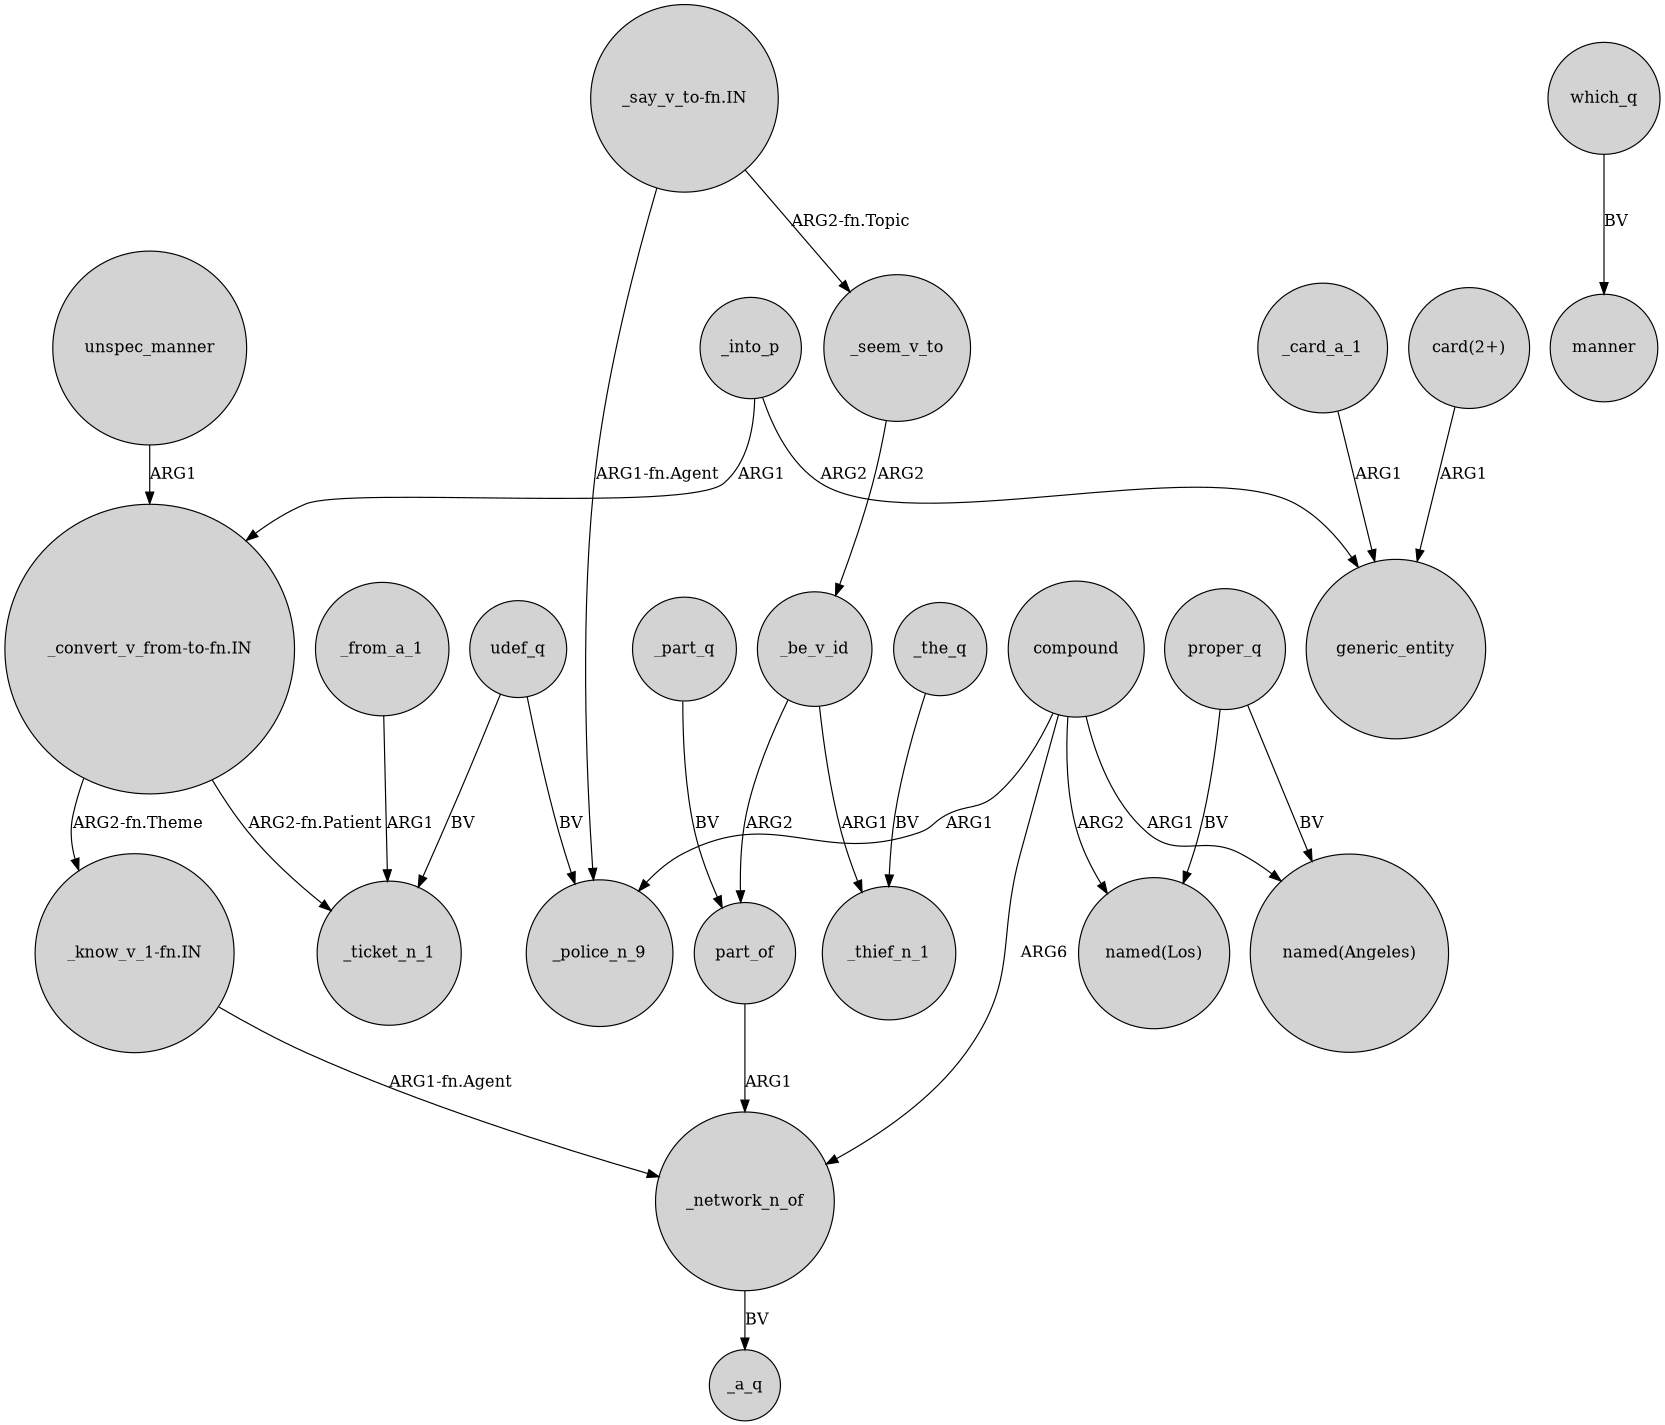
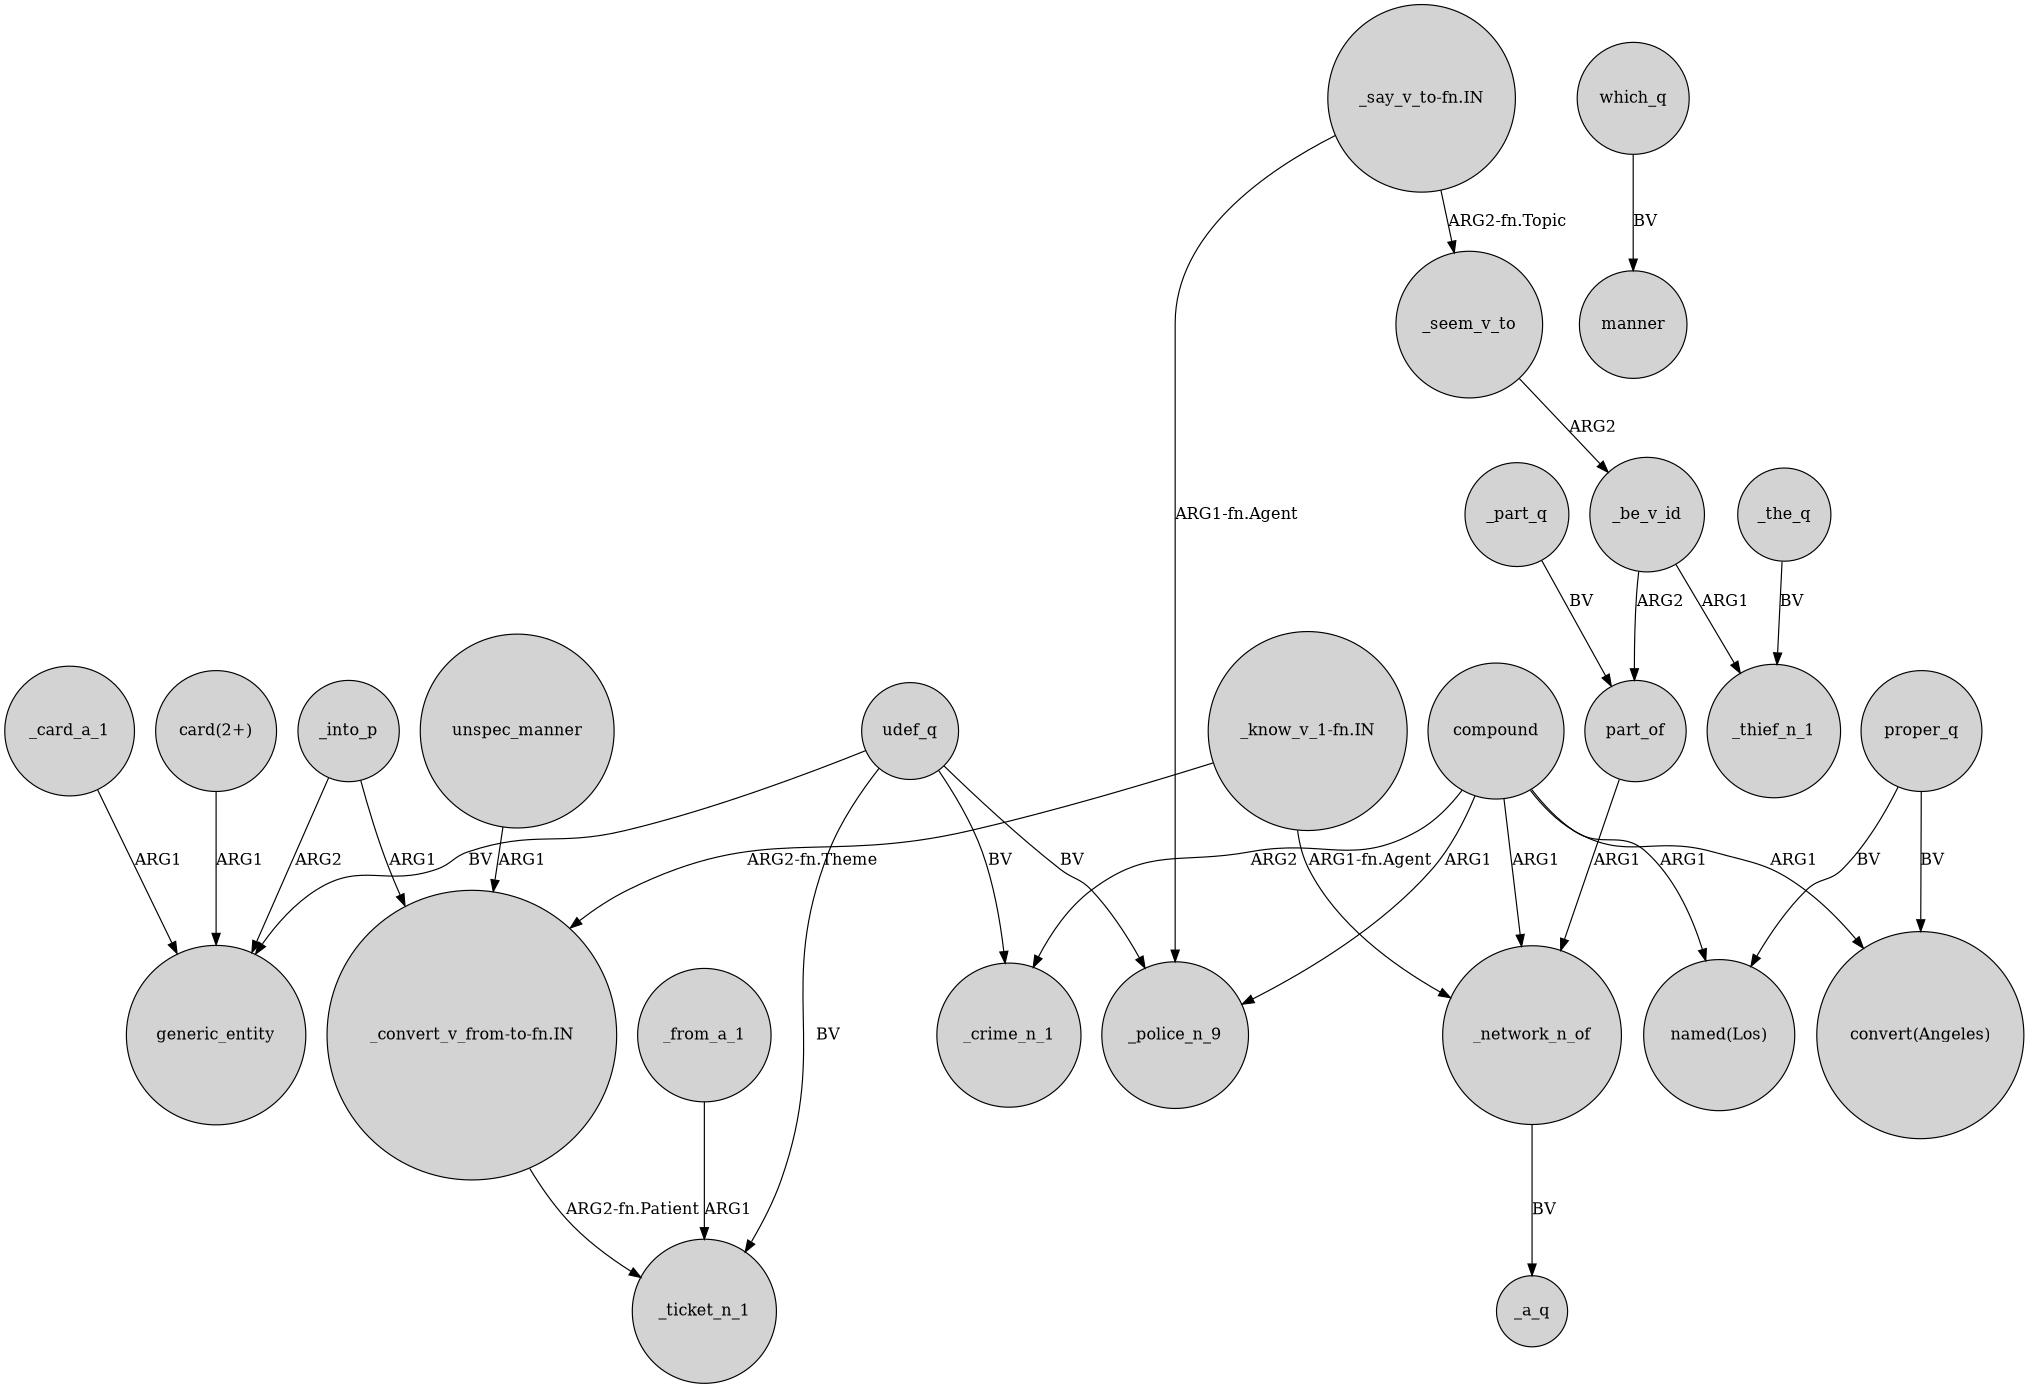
(72, 818) -> (894, 843)
(1101, 824) -> (1684, 860)
none -> (555, 839)
(1044, 953) -> (1536, 860)
(1349, 953) -> (1920, 1035)
none -> (1009, 1035)
